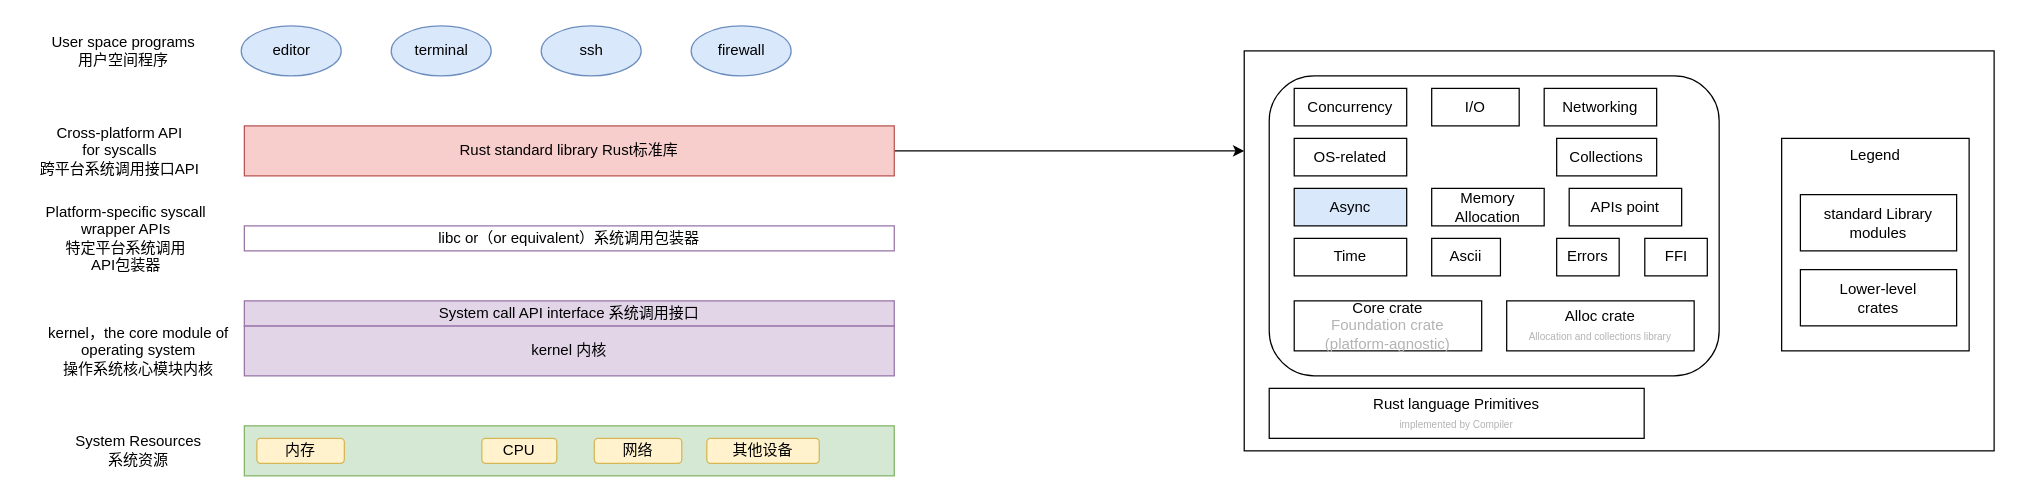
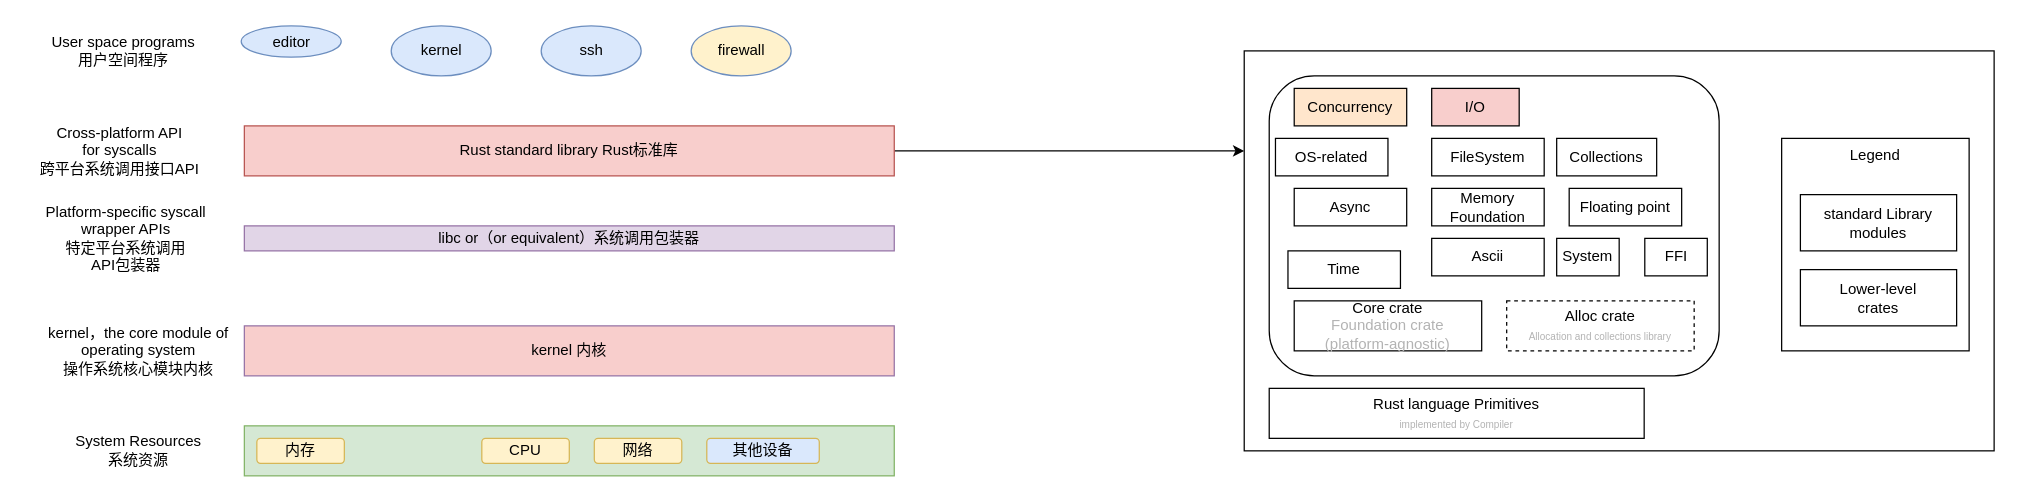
(291, 51) -> (291, 41)
(442, 51) -> (442, 51)
(741, 51) -> (741, 51)
(1351, 107) -> (1351, 107)
(1476, 107) -> (1476, 107)
(1601, 107) -> none
(1351, 157) -> (1332, 157)
none -> (1488, 157)
(1351, 207) -> (1351, 207)
(1488, 207) -> (1488, 207)
(1626, 207) -> (1626, 207)
(569, 238) -> (569, 238)
(1351, 257) -> (1344, 269)
(1466, 257) -> (1488, 257)
(1588, 257) -> (1588, 257)
(569, 313) -> none
(1601, 326) -> (1601, 326)
(569, 351) -> (569, 351)
(519, 451) -> (526, 451)
(763, 451) -> (763, 451)
